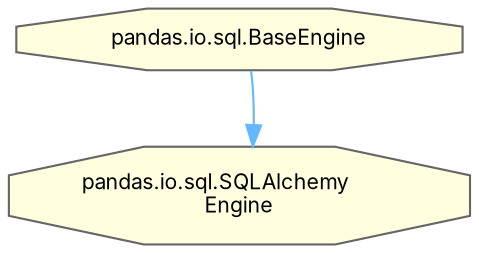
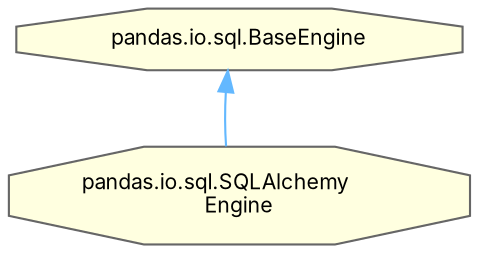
(253, 98) -> (225, 119)
